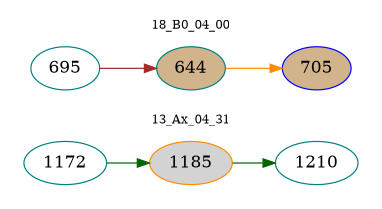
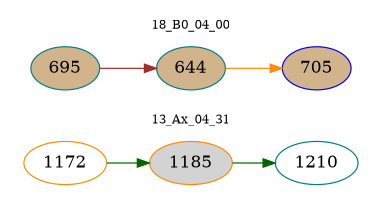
(65, 68) -> (65, 68)
(65, 163) -> (65, 163)
